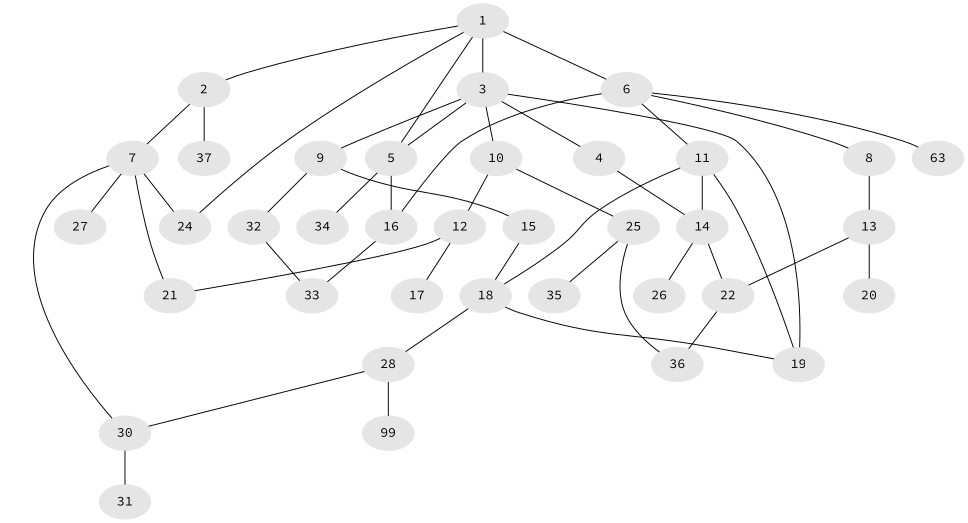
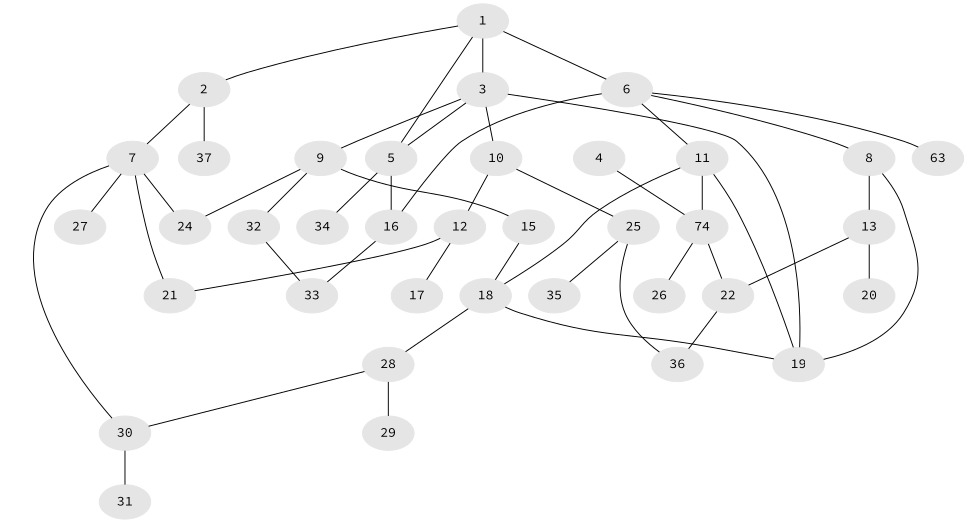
(326, 114) -> (253, 193)
(541, 124) -> none
(702, 227) -> (702, 227)
none -> (915, 288)
(388, 433) -> (388, 433)
